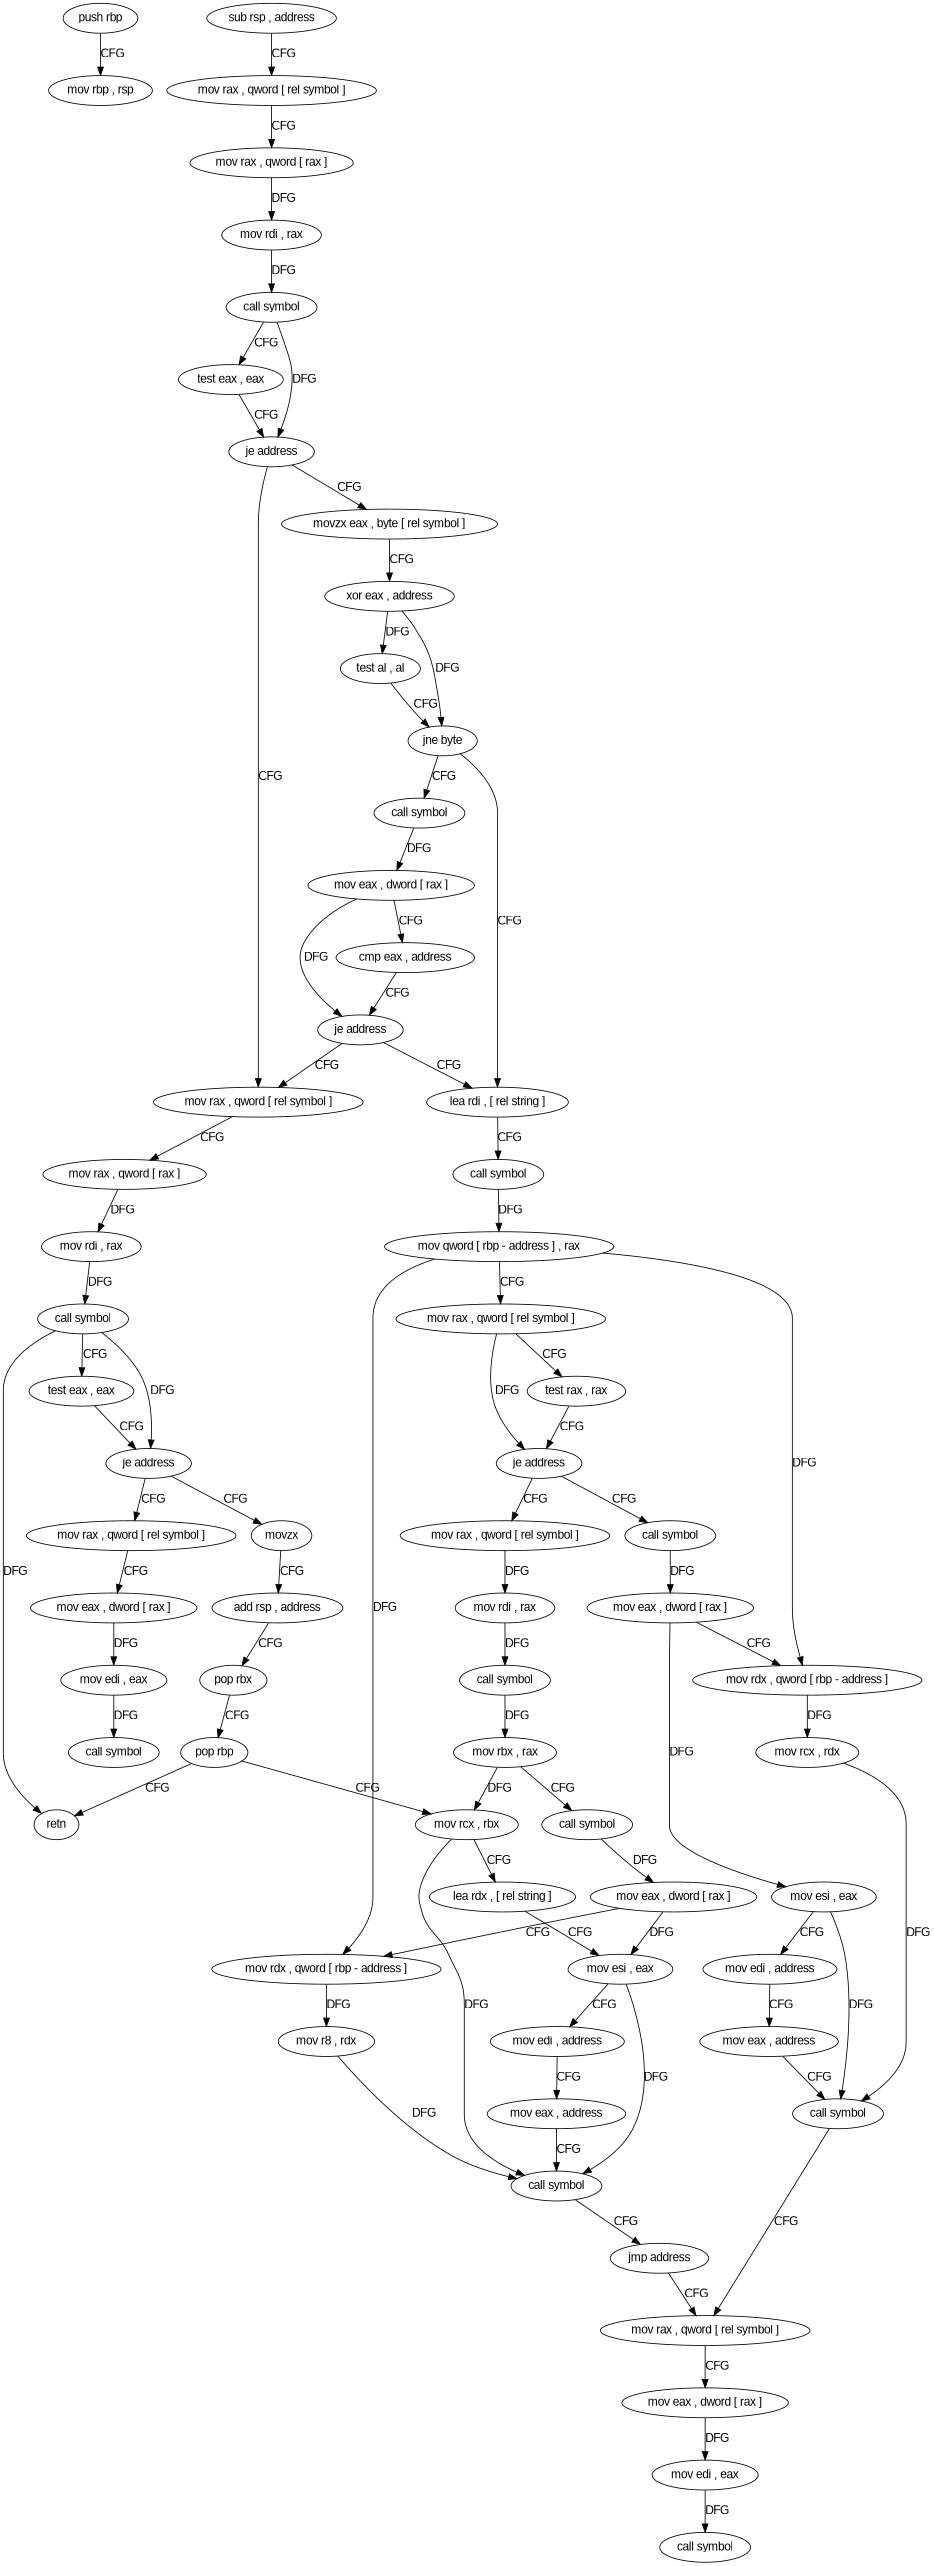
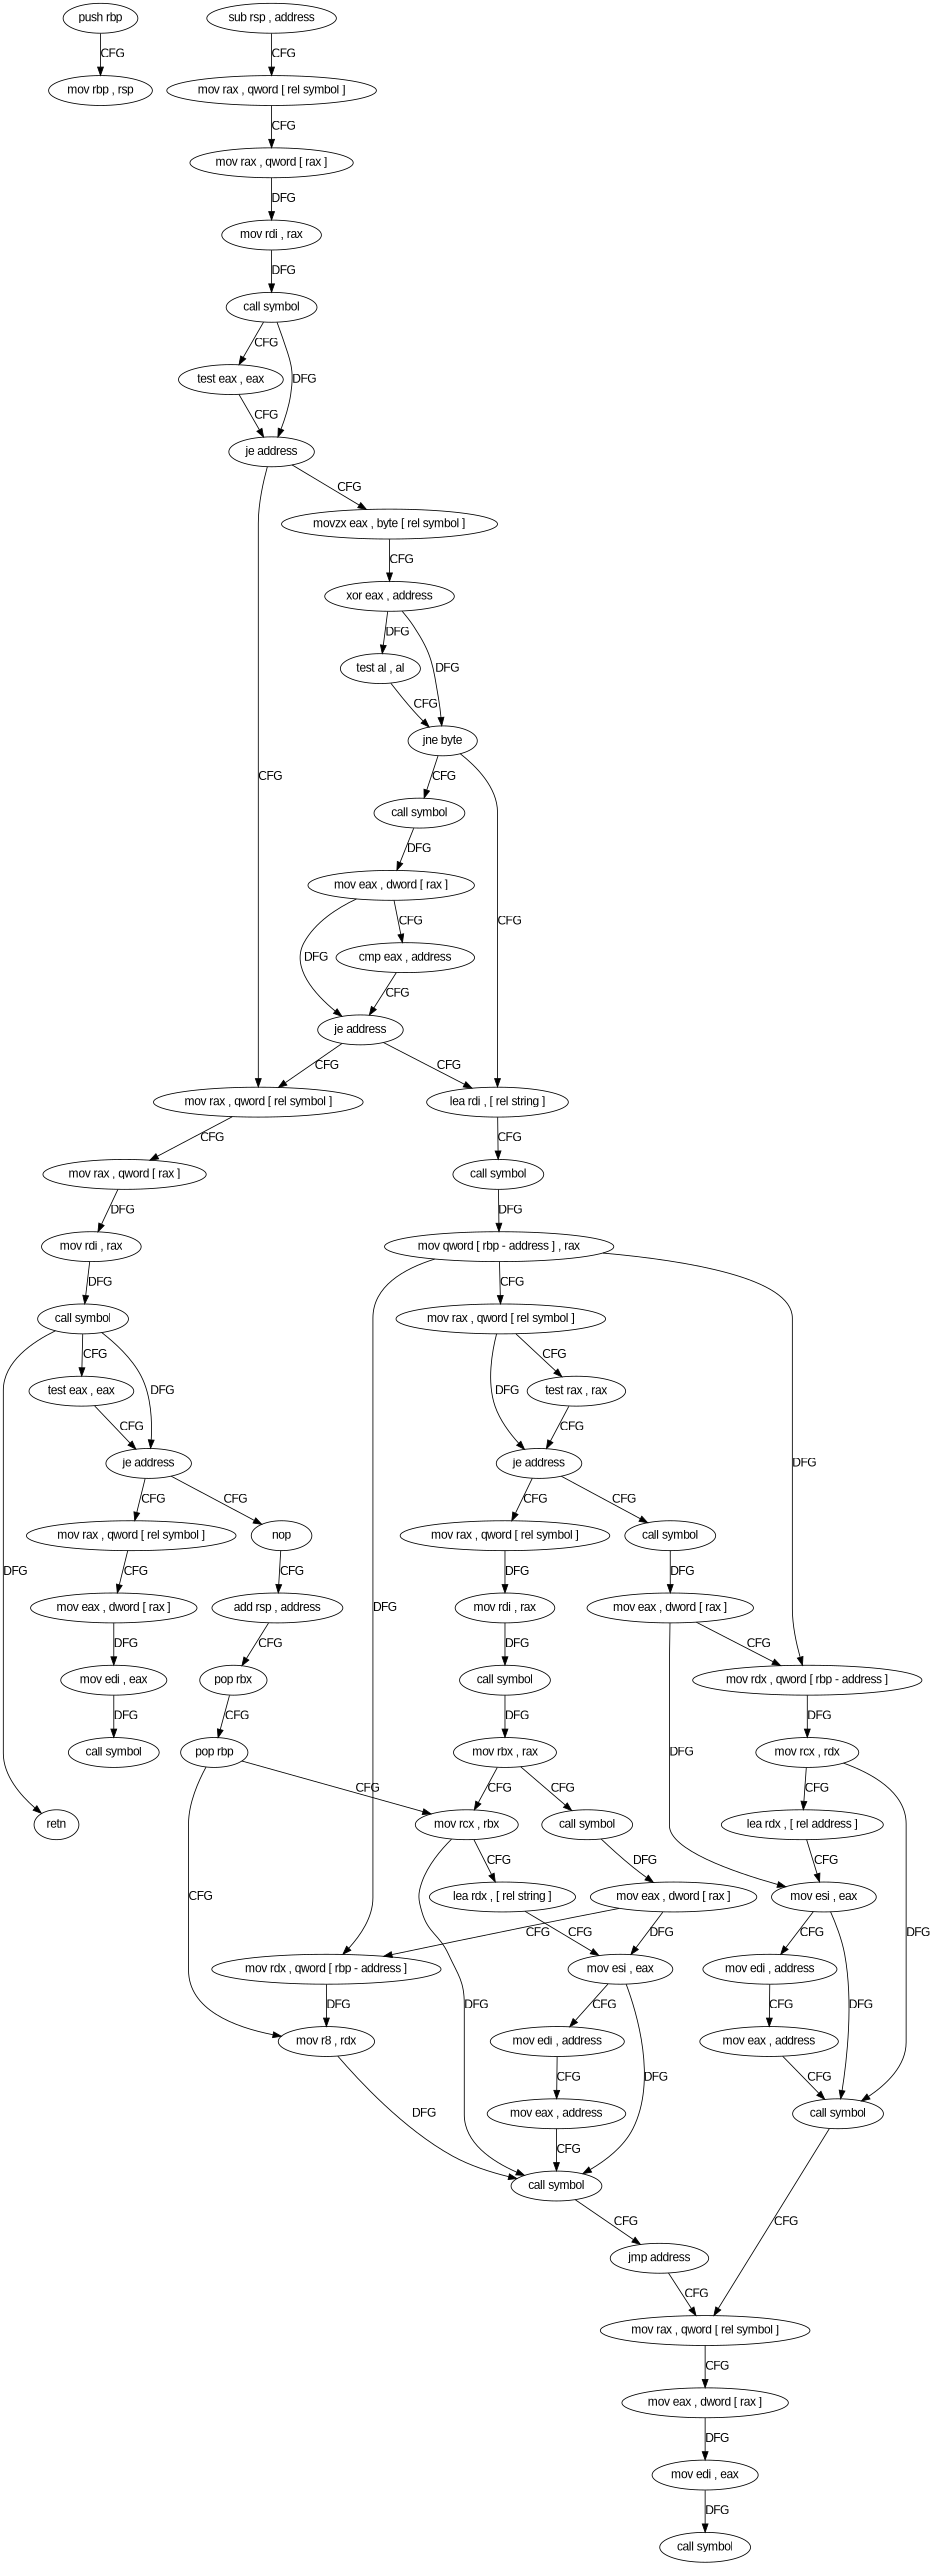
(282, 1536) -> (282, 1536)
(137, 1788) -> (189, 1925)
(500, 1789) -> (500, 1789)
none -> (802, 1825)
